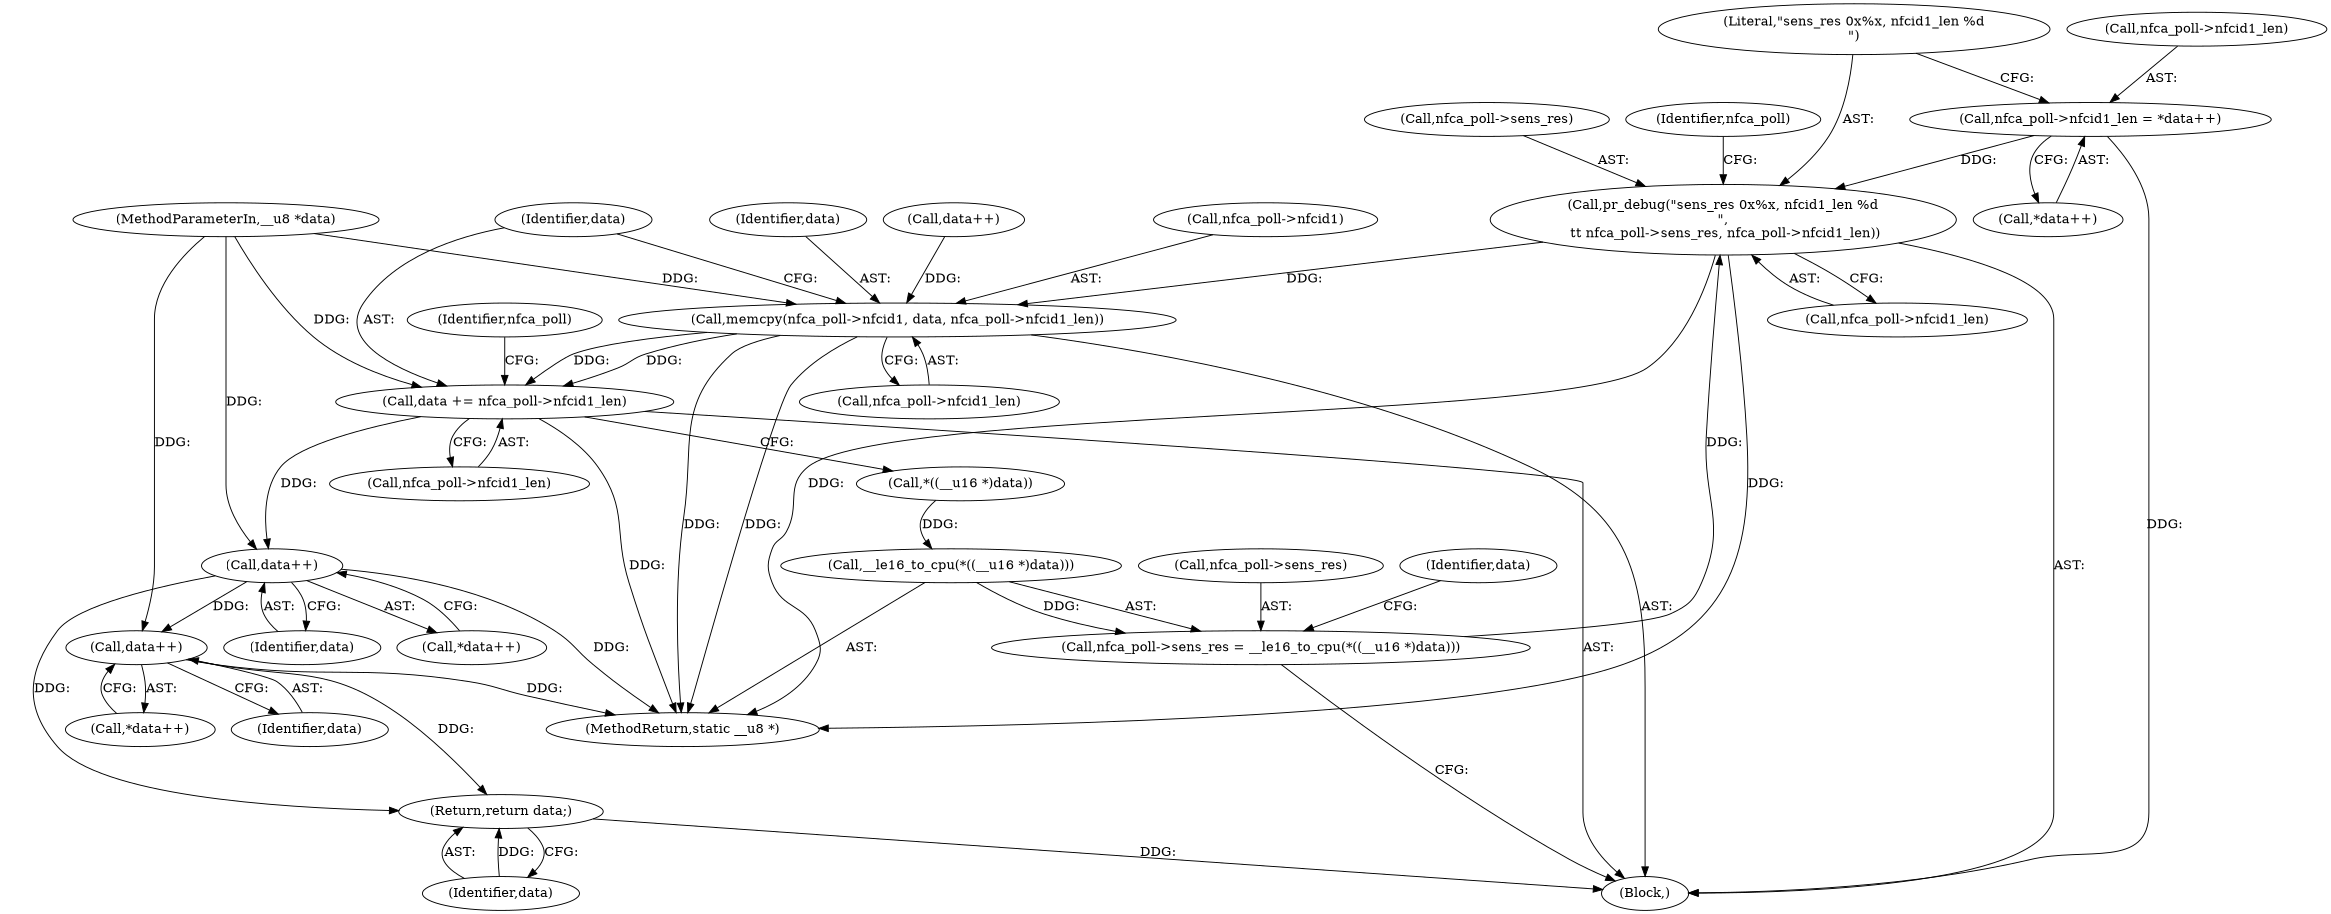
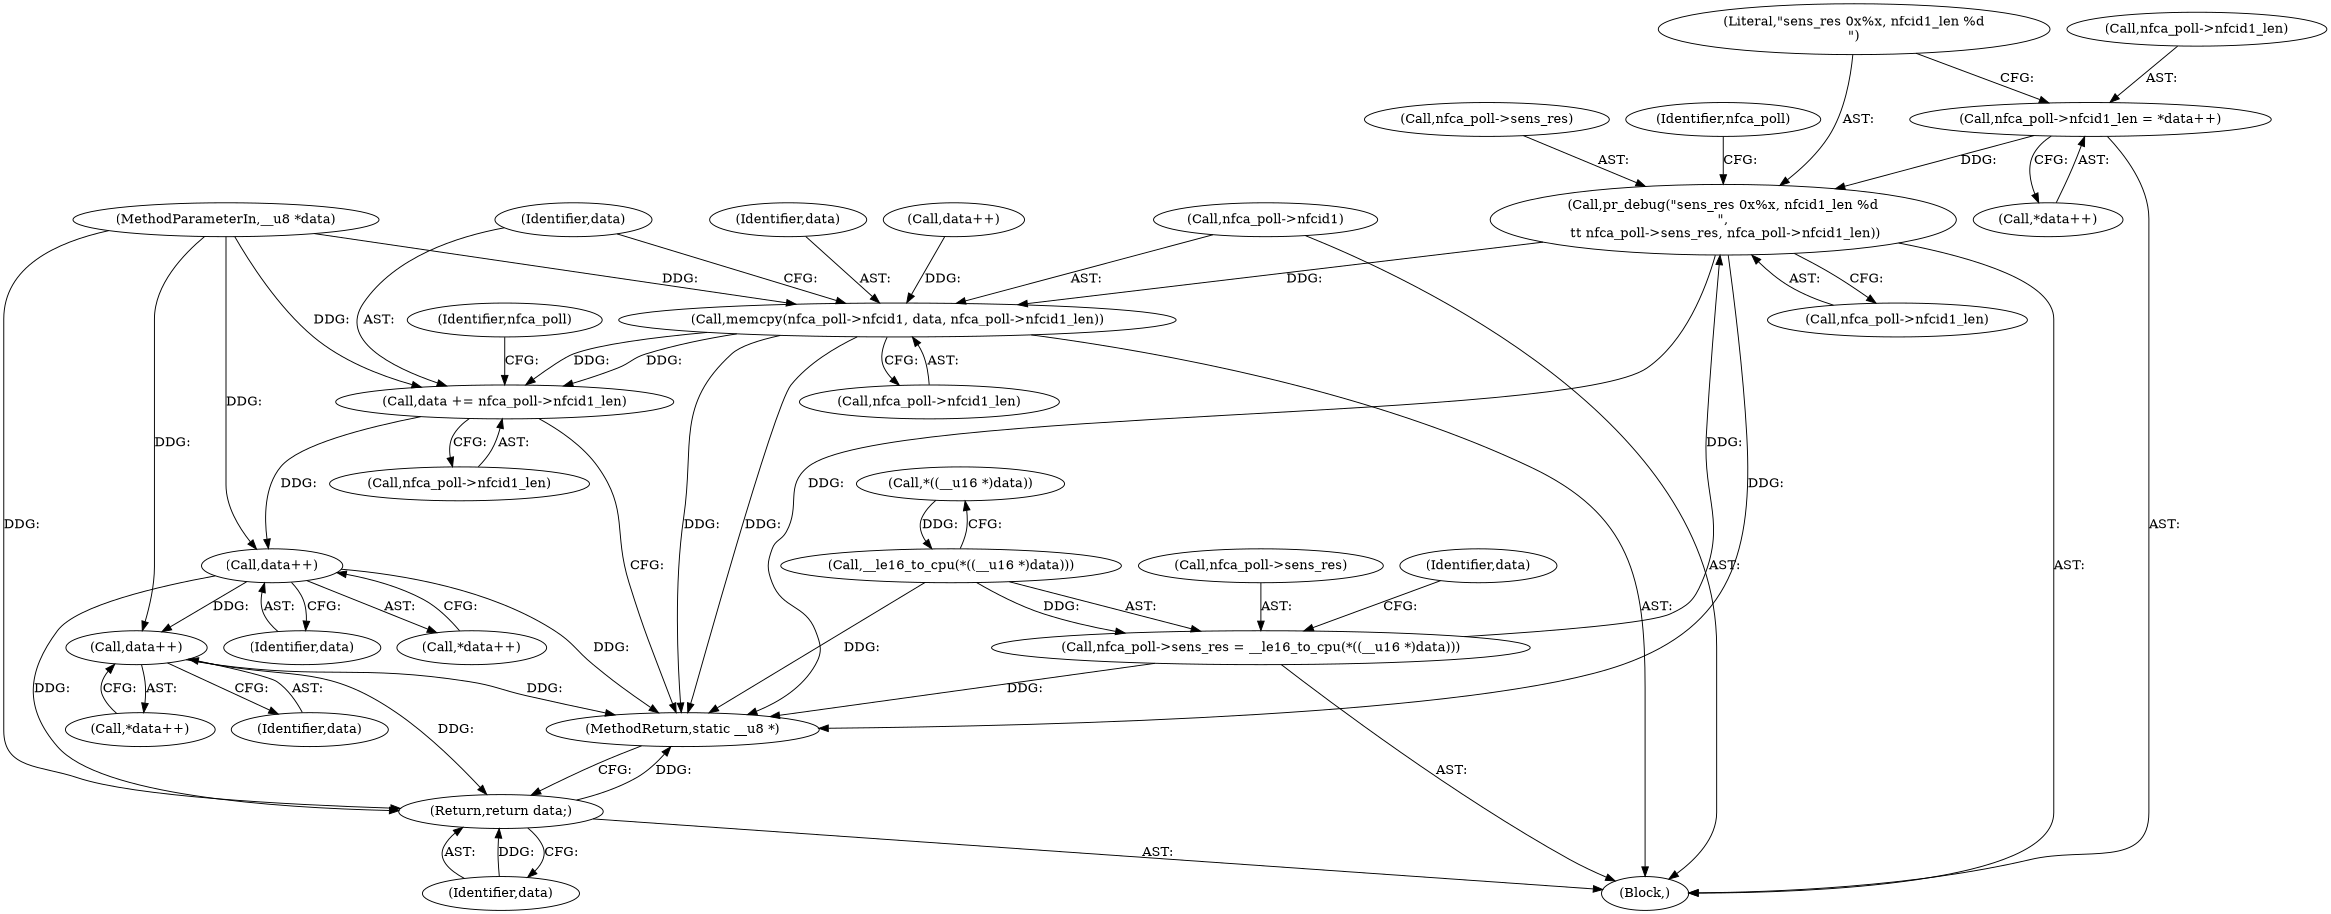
(734, 443) -> (966, 530)
(1314, 456) -> (1653, 475)
(2167, 525) -> (2167, 525)
(649, 566) -> (649, 566)
(864, 648) -> (864, 648)
none -> (4, 656)
none -> (967, 689)
none -> (590, 767)
(1454, 771) -> (1454, 771)
none -> (624, 784)
(1160, 853) -> (1160, 853)
